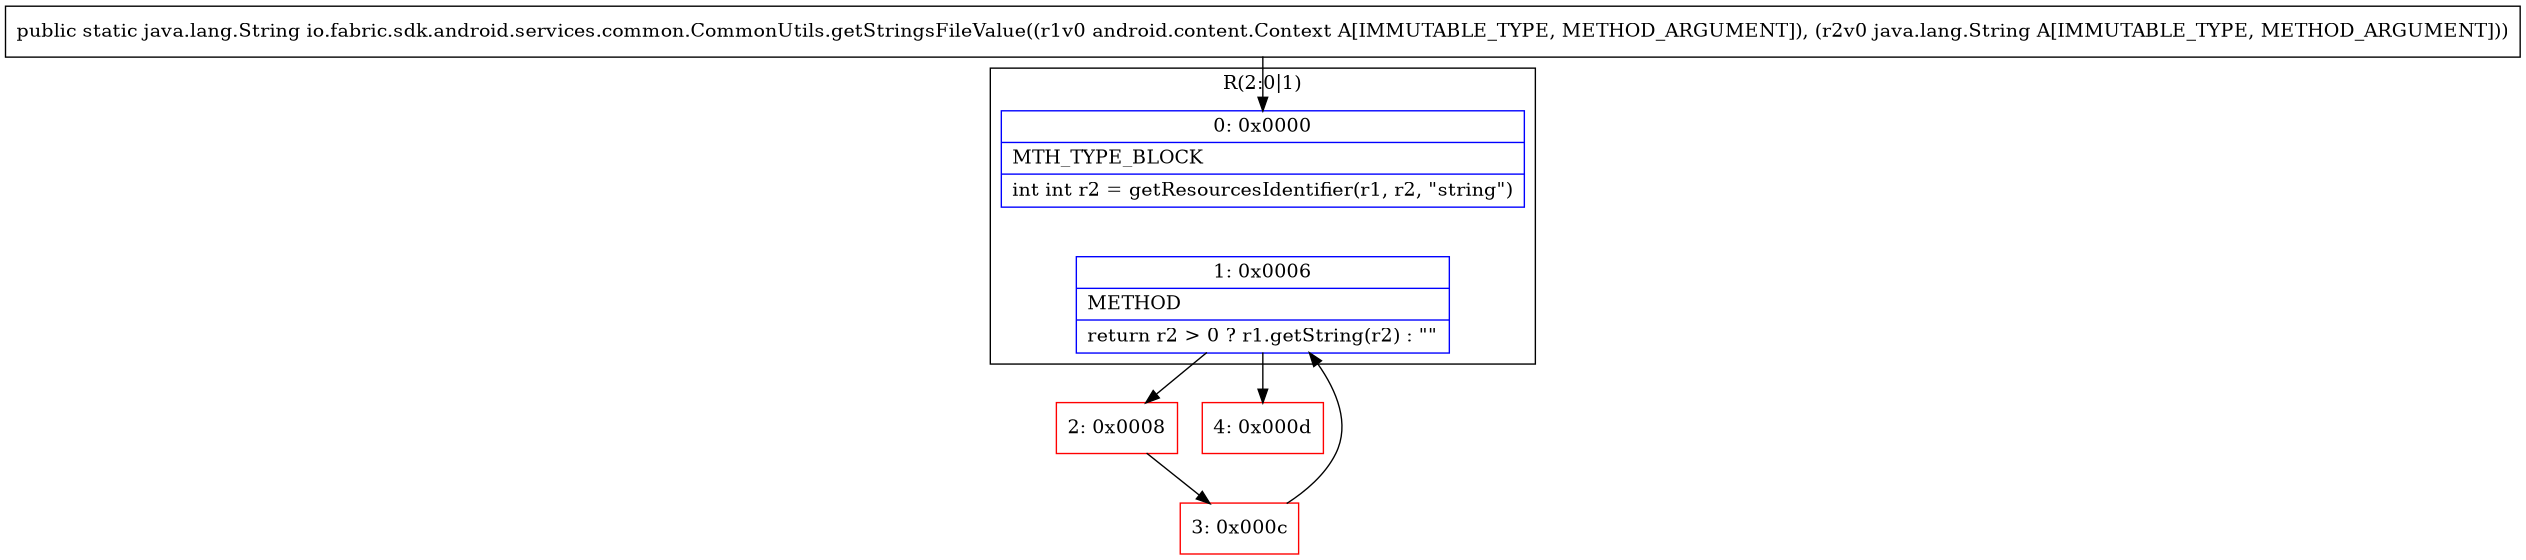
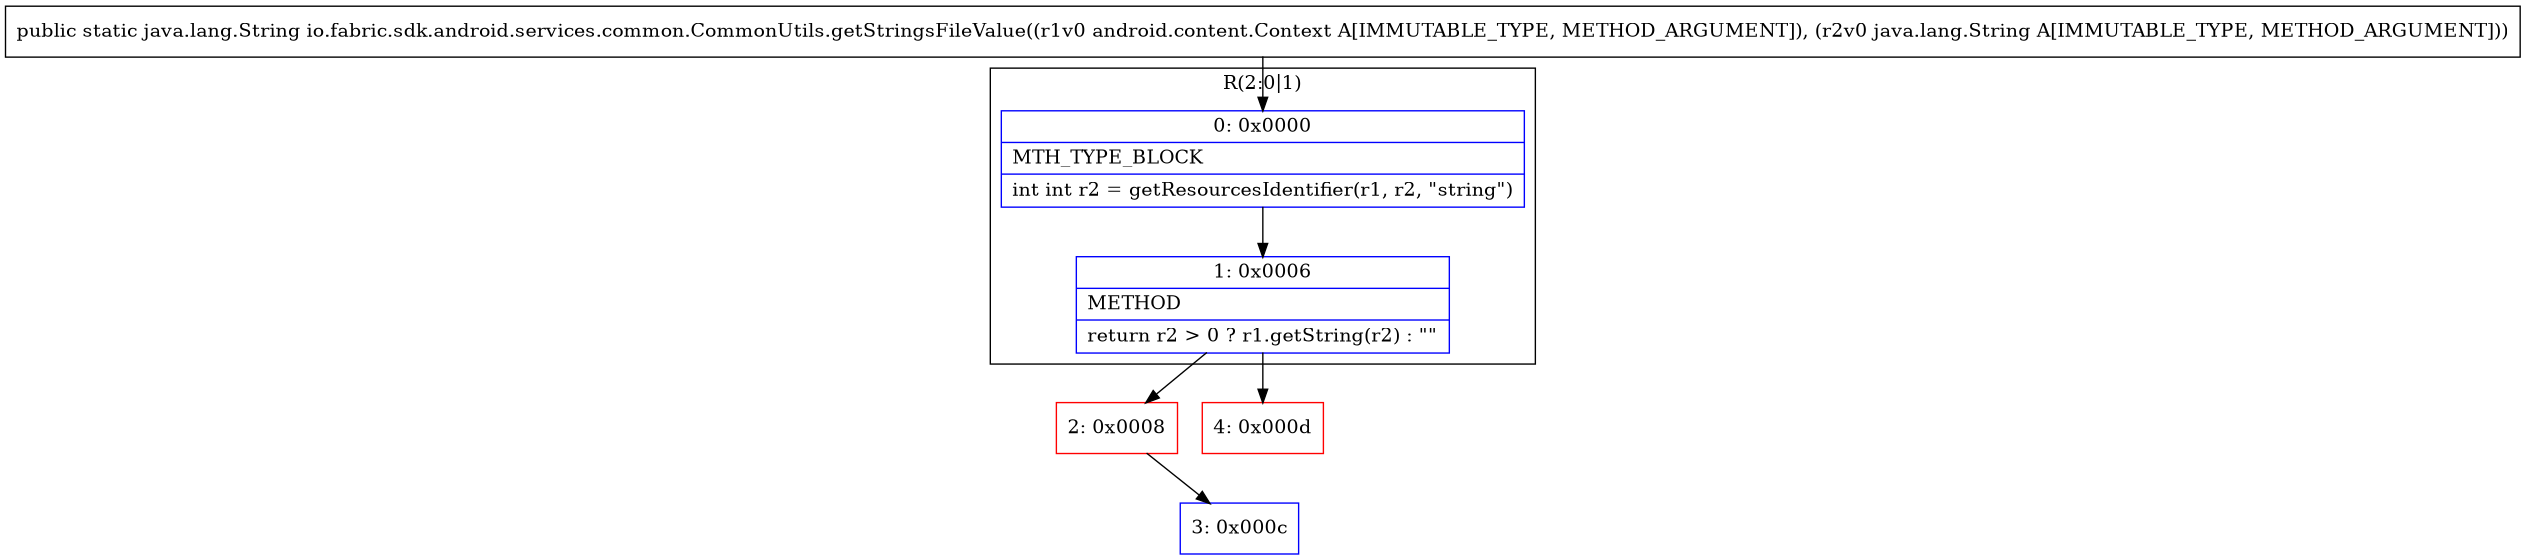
(1340, 442) -> (1263, 225)
(1239, 529) -> (1239, 529)
